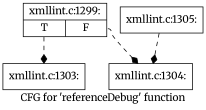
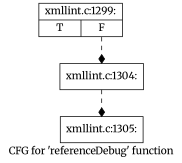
(157, 44) -> (102, 99)
(44, 77) -> none
